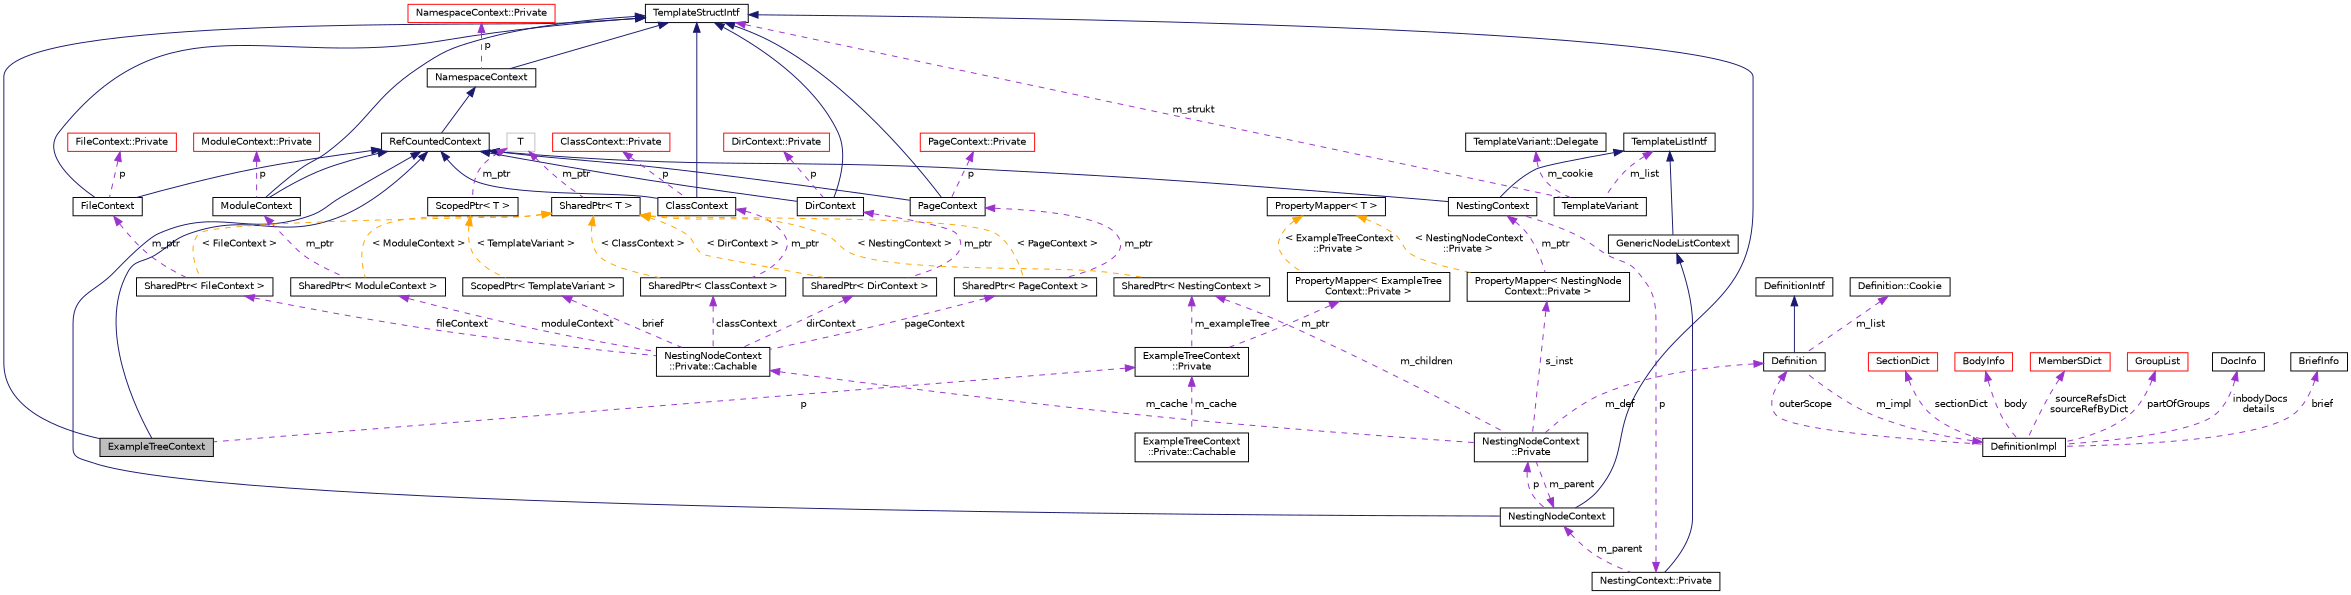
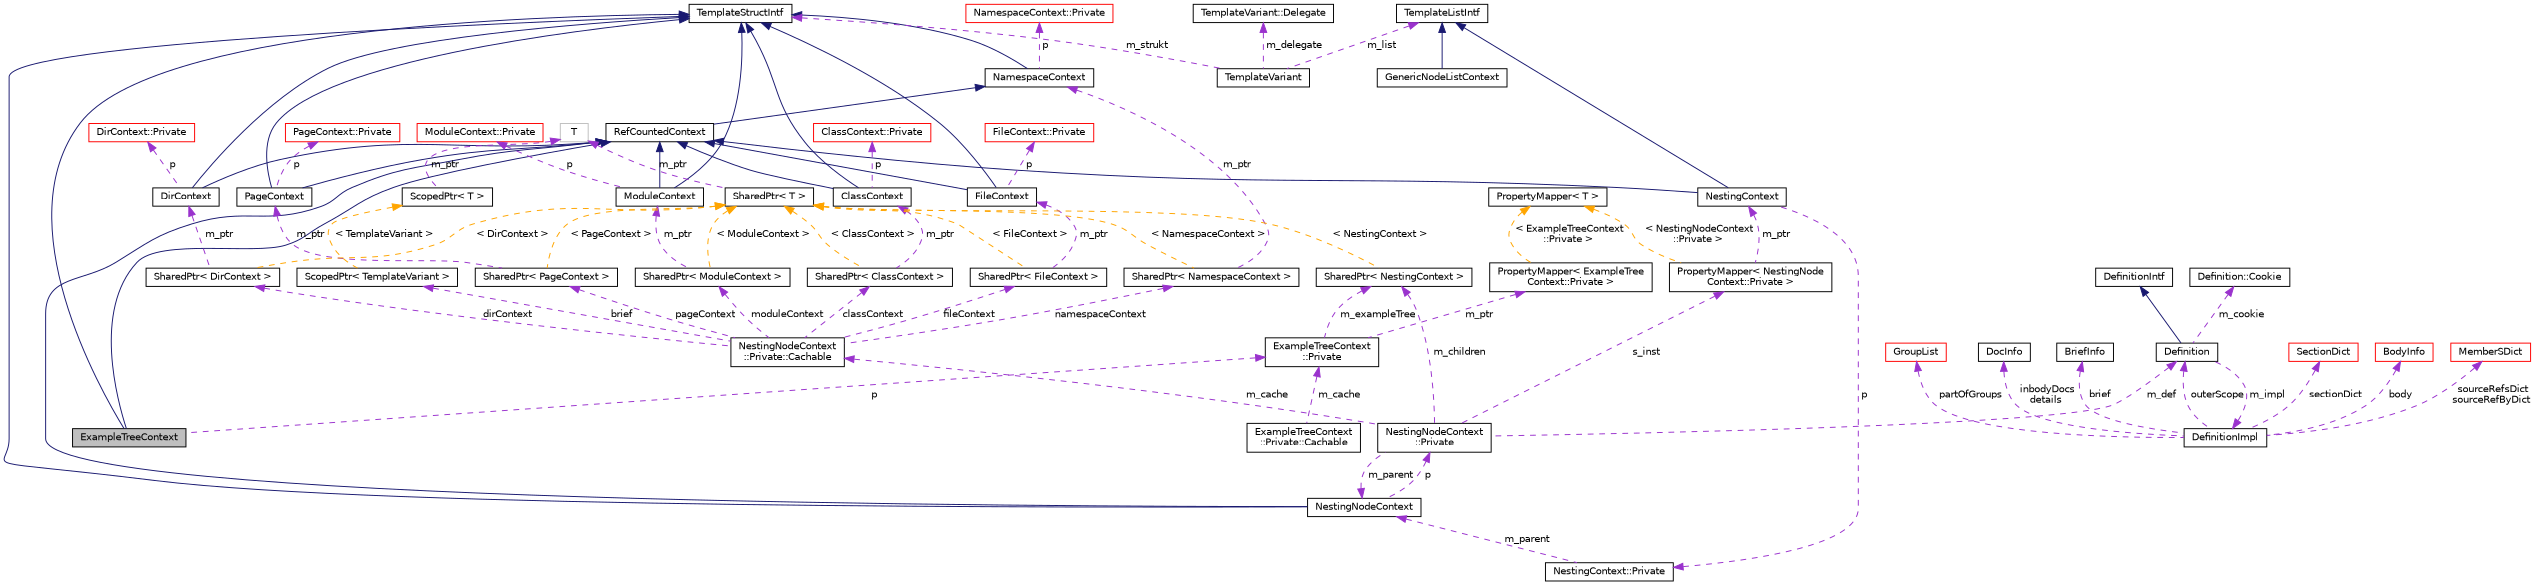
(1569, 174) -> (1293, 46)
none -> (1211, 277)
(1869, 324) -> (2240, 315)
(1693, 421) -> none
